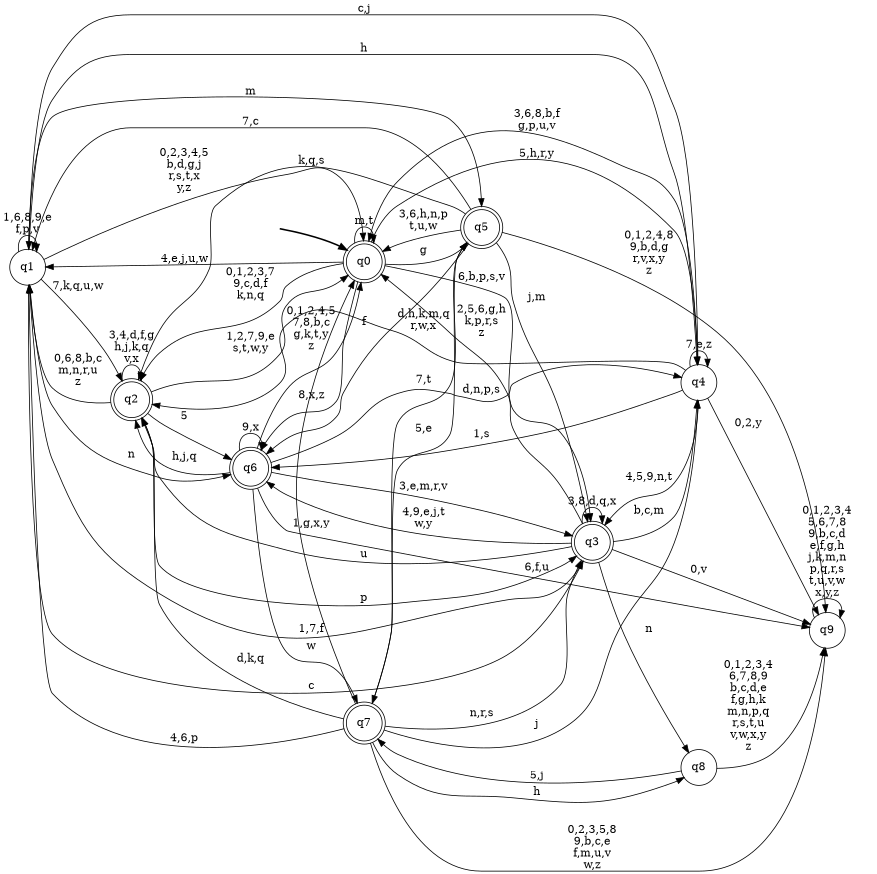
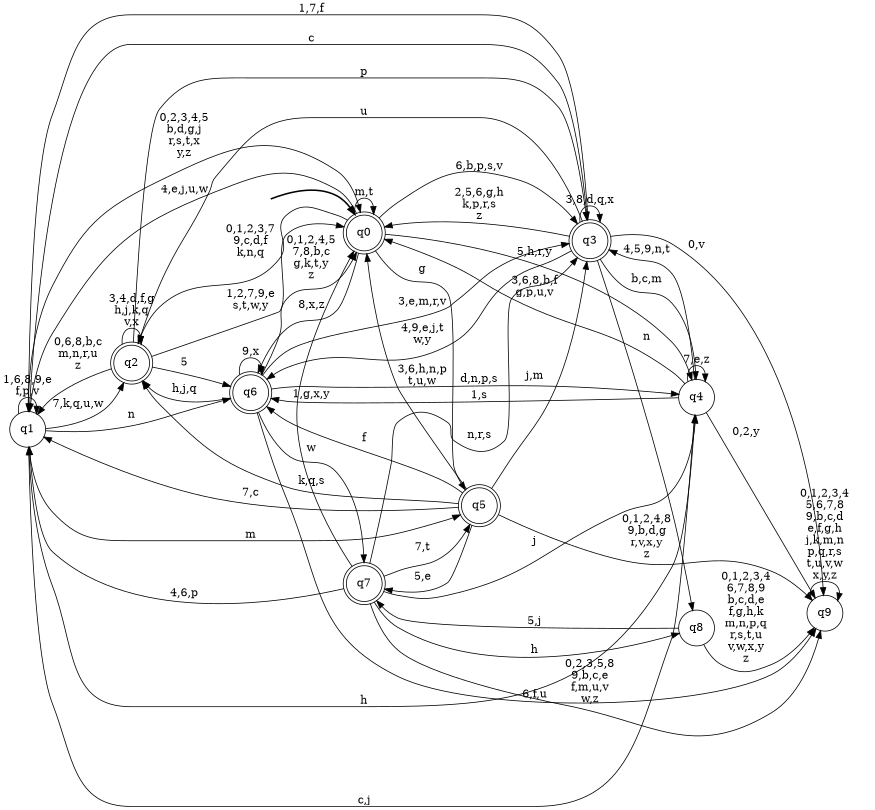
(407, 336) -> none
(171, 622) -> none
